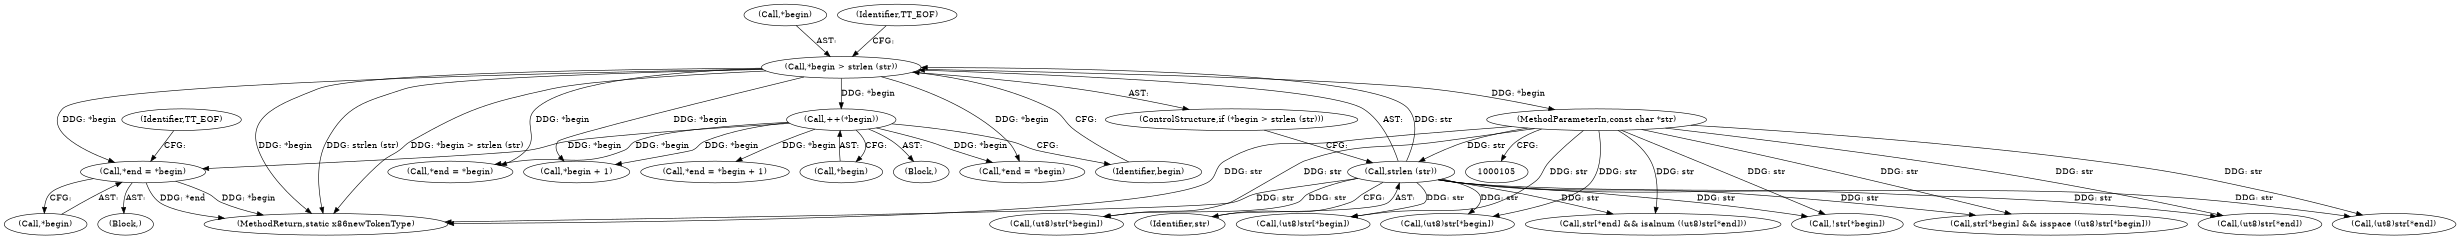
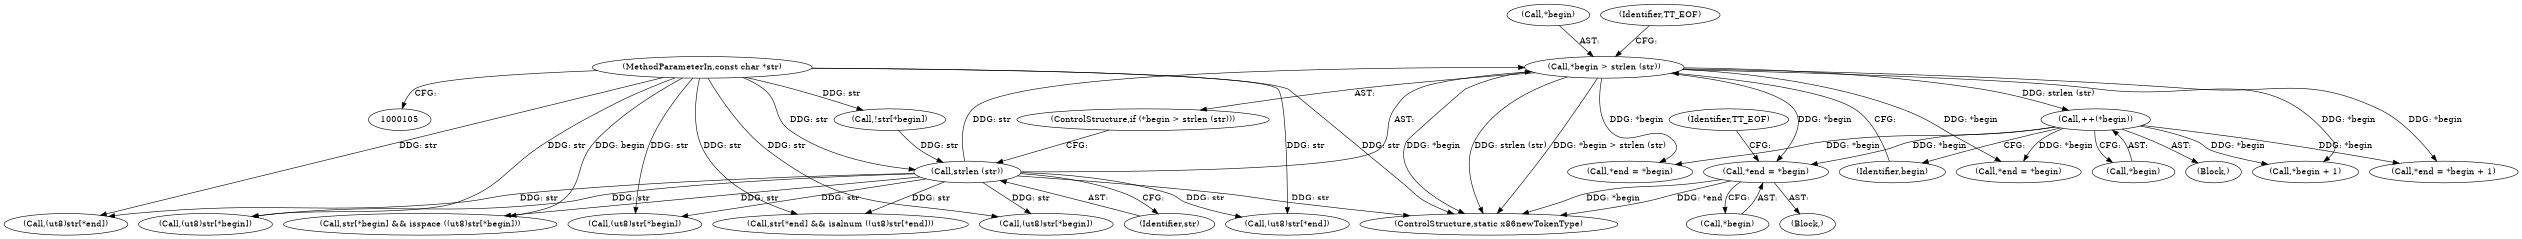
(1330, 82) -> (2069, 81)
(868, 94) -> (2059, 94)
(1900, 172) -> (620, 146)
(1630, 196) -> (916, 147)
(326, 224) -> (1489, 224)
